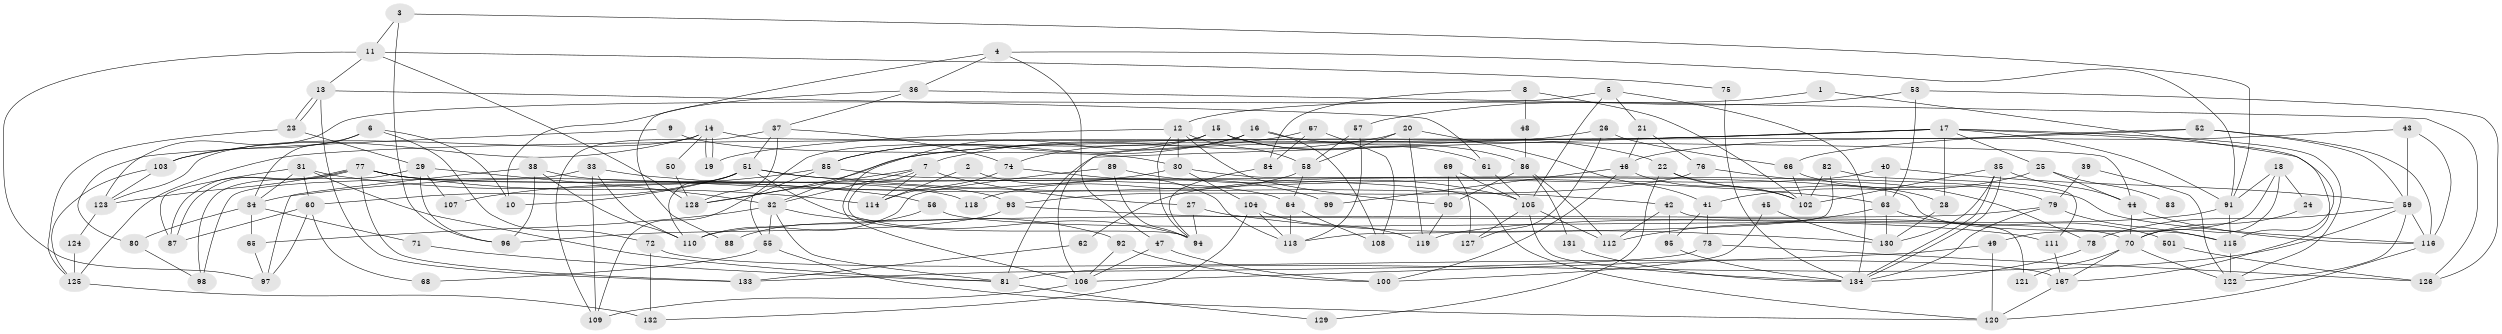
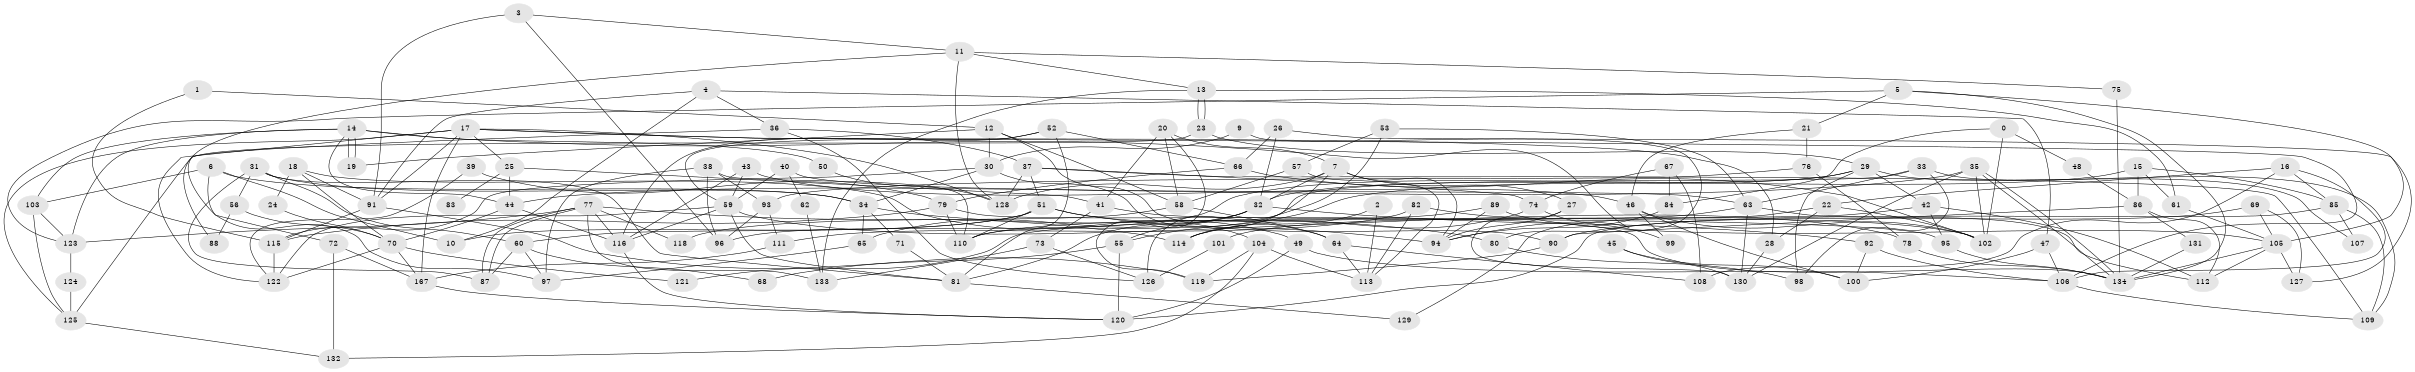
(1525, 90) -> (2004, 129)
(1342, 190) -> (1899, 188)
(1164, 209) -> (1359, 157)
(2170, 244) -> (1219, 244)
